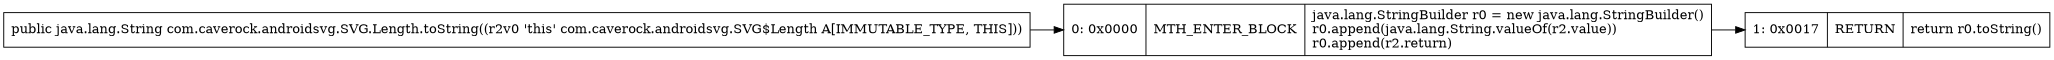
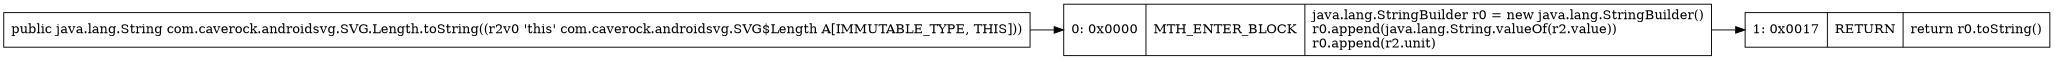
(1382, 43) -> (1375, 43)
